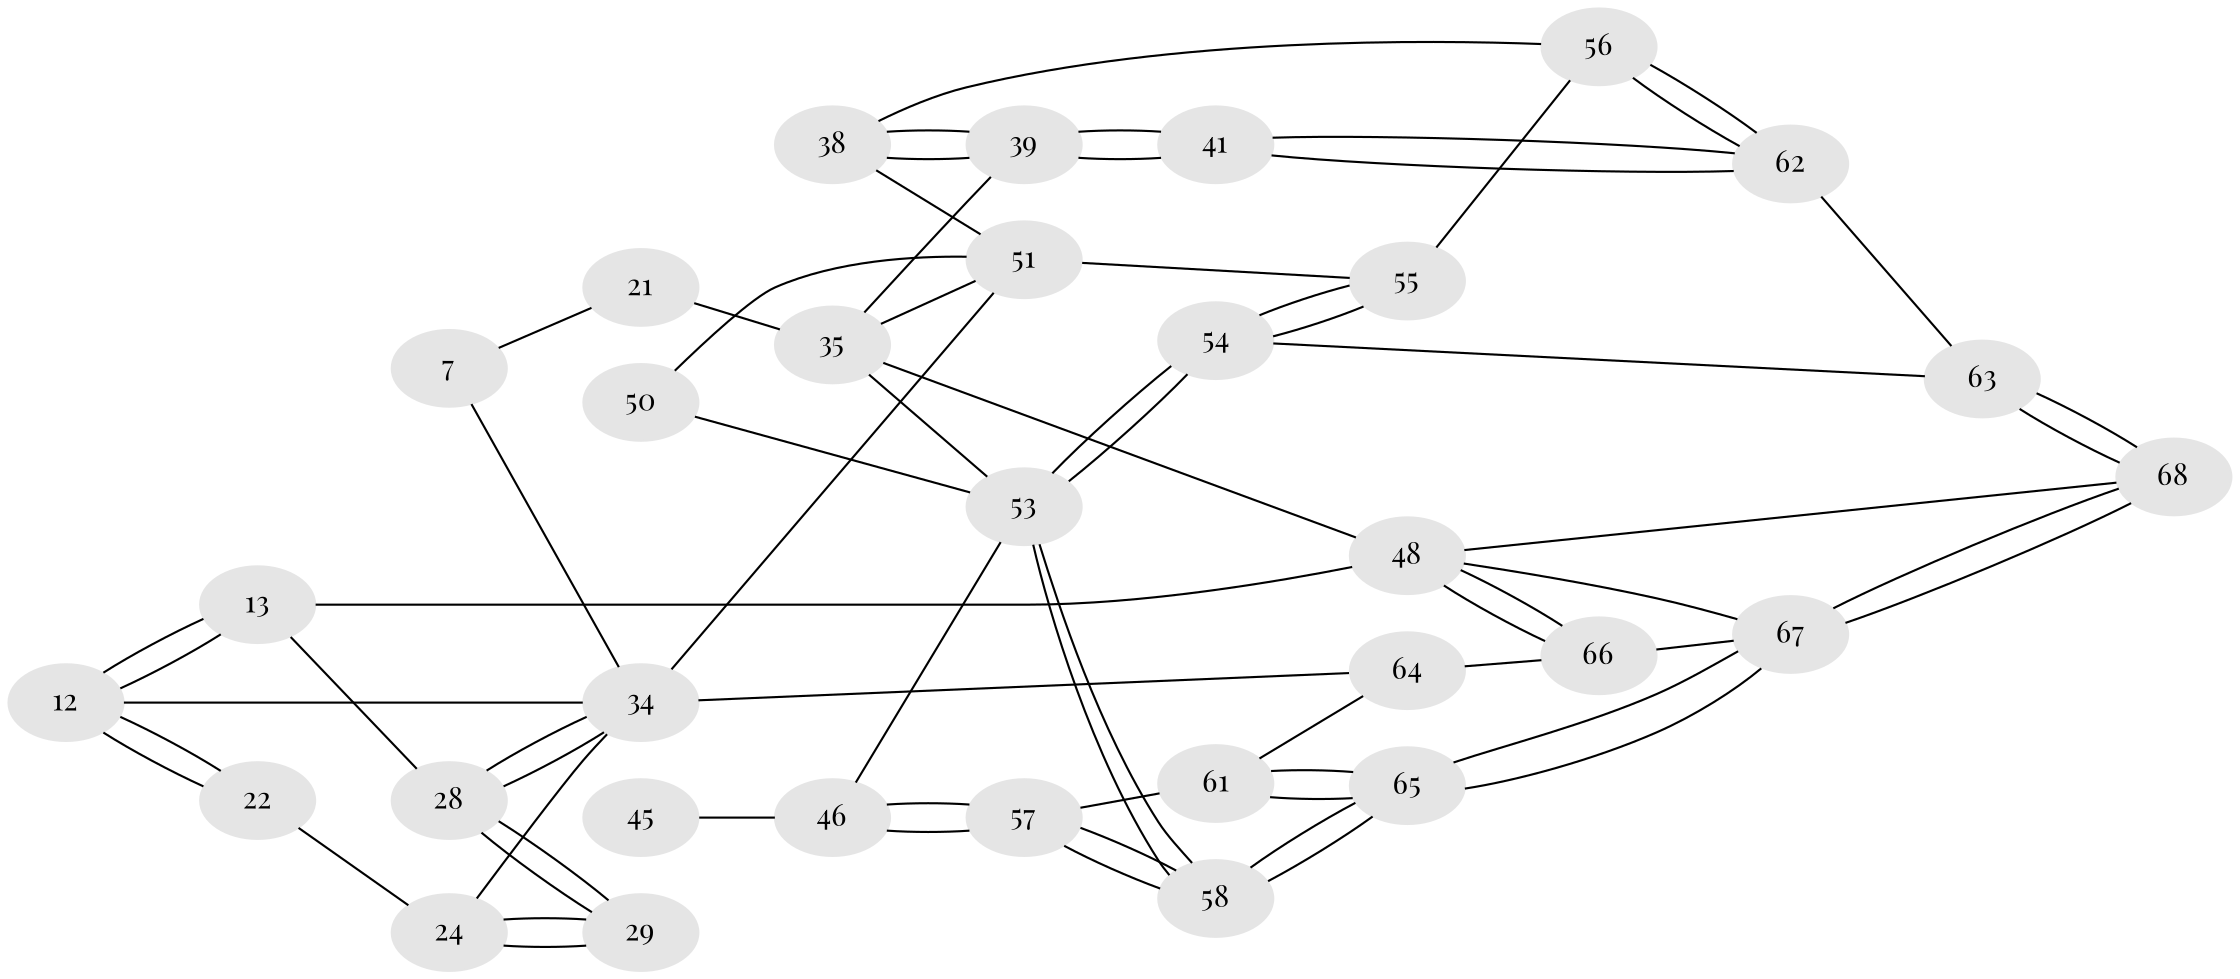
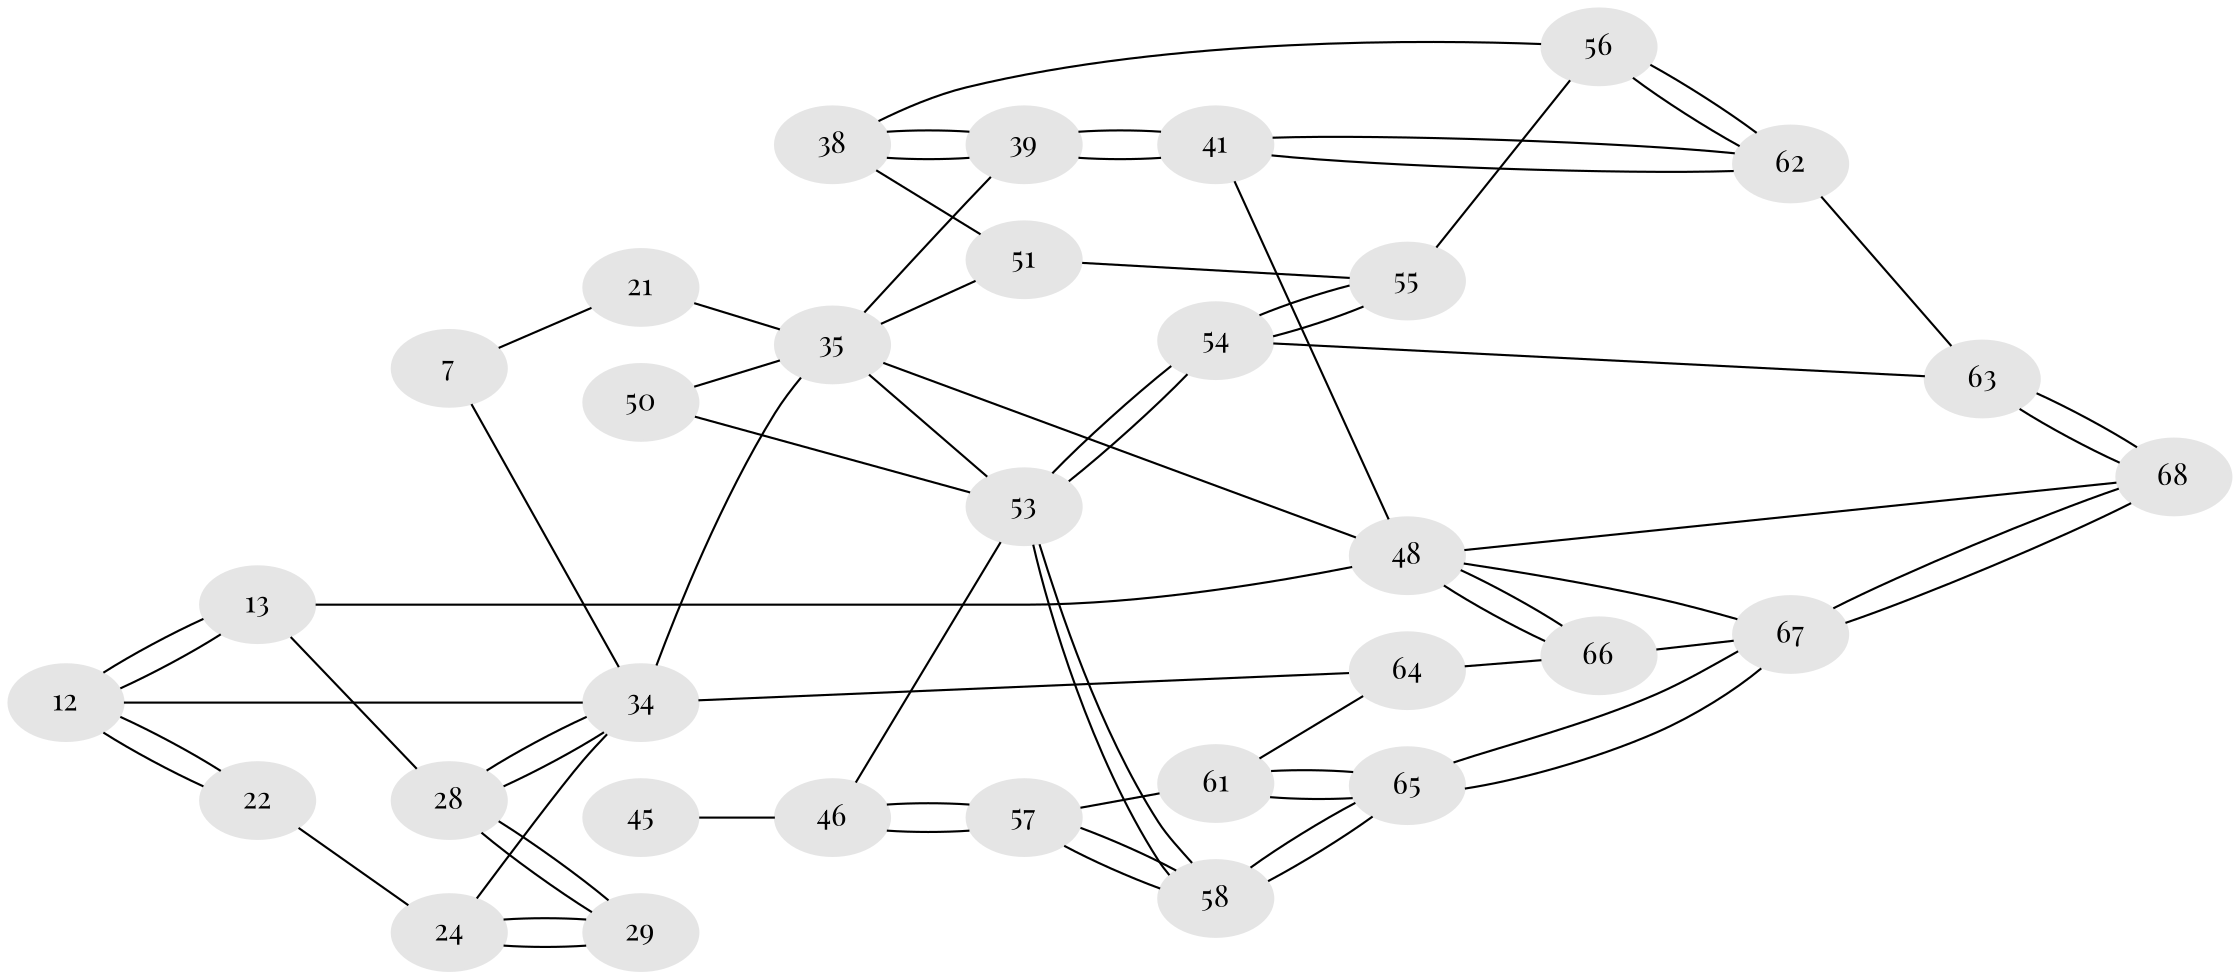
(805, 276) -> (737, 374)
none -> (1315, 359)
(833, 481) -> (719, 517)
